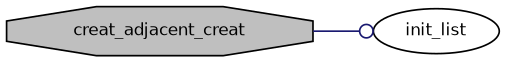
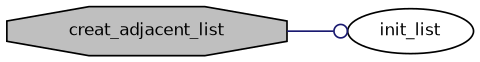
(160, 31) -> (147, 31)
